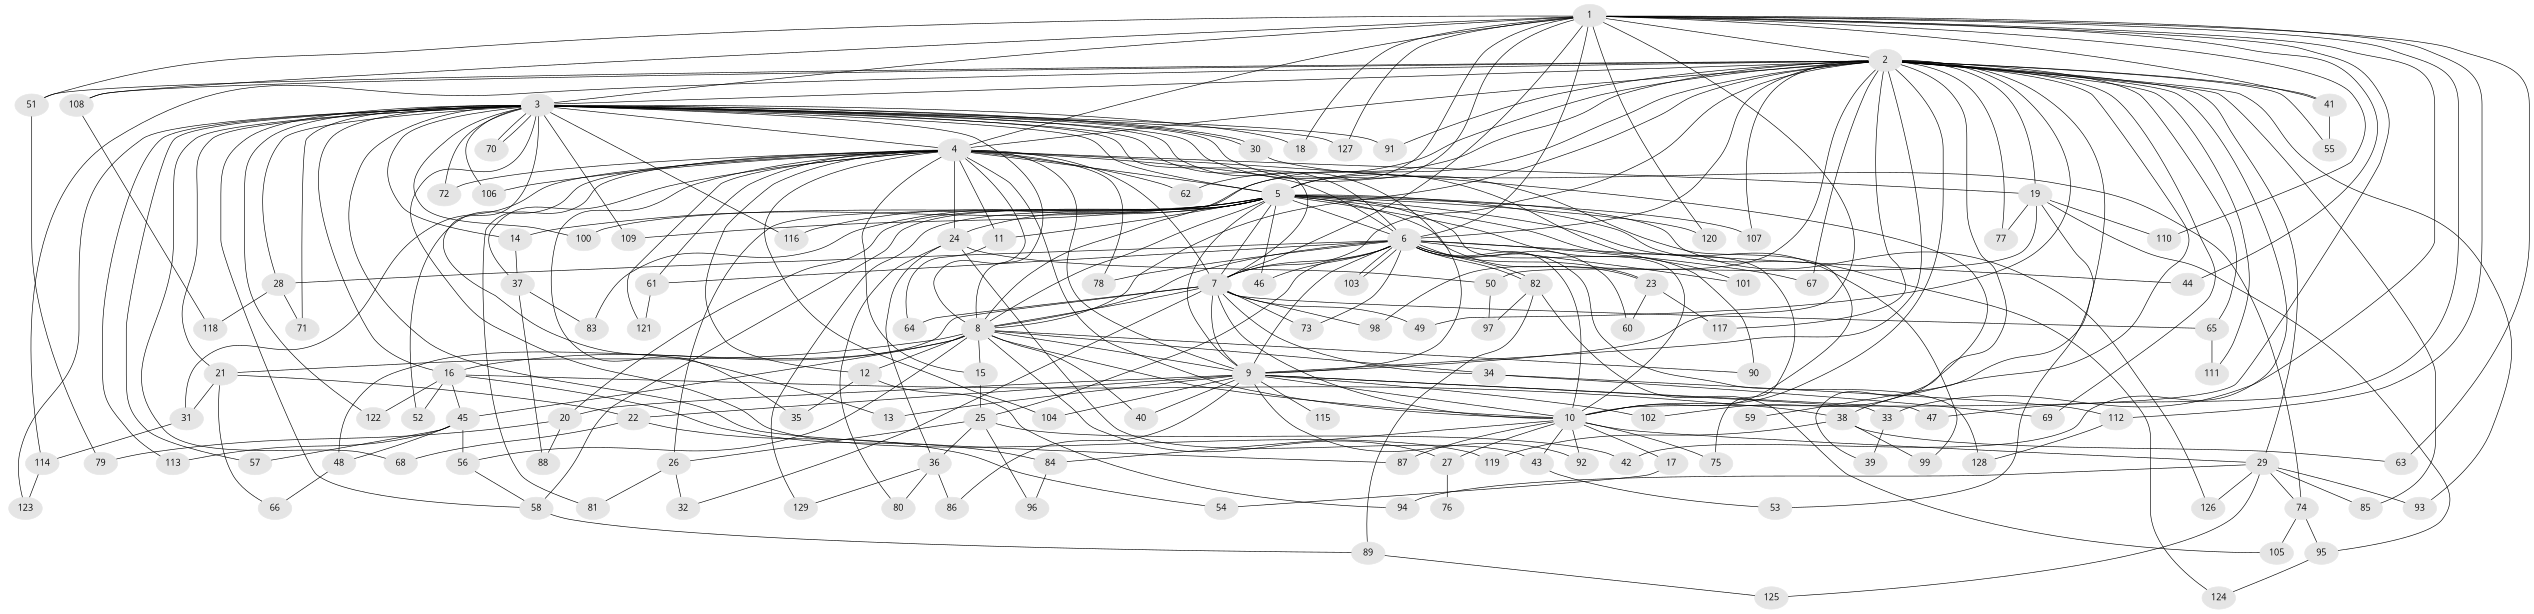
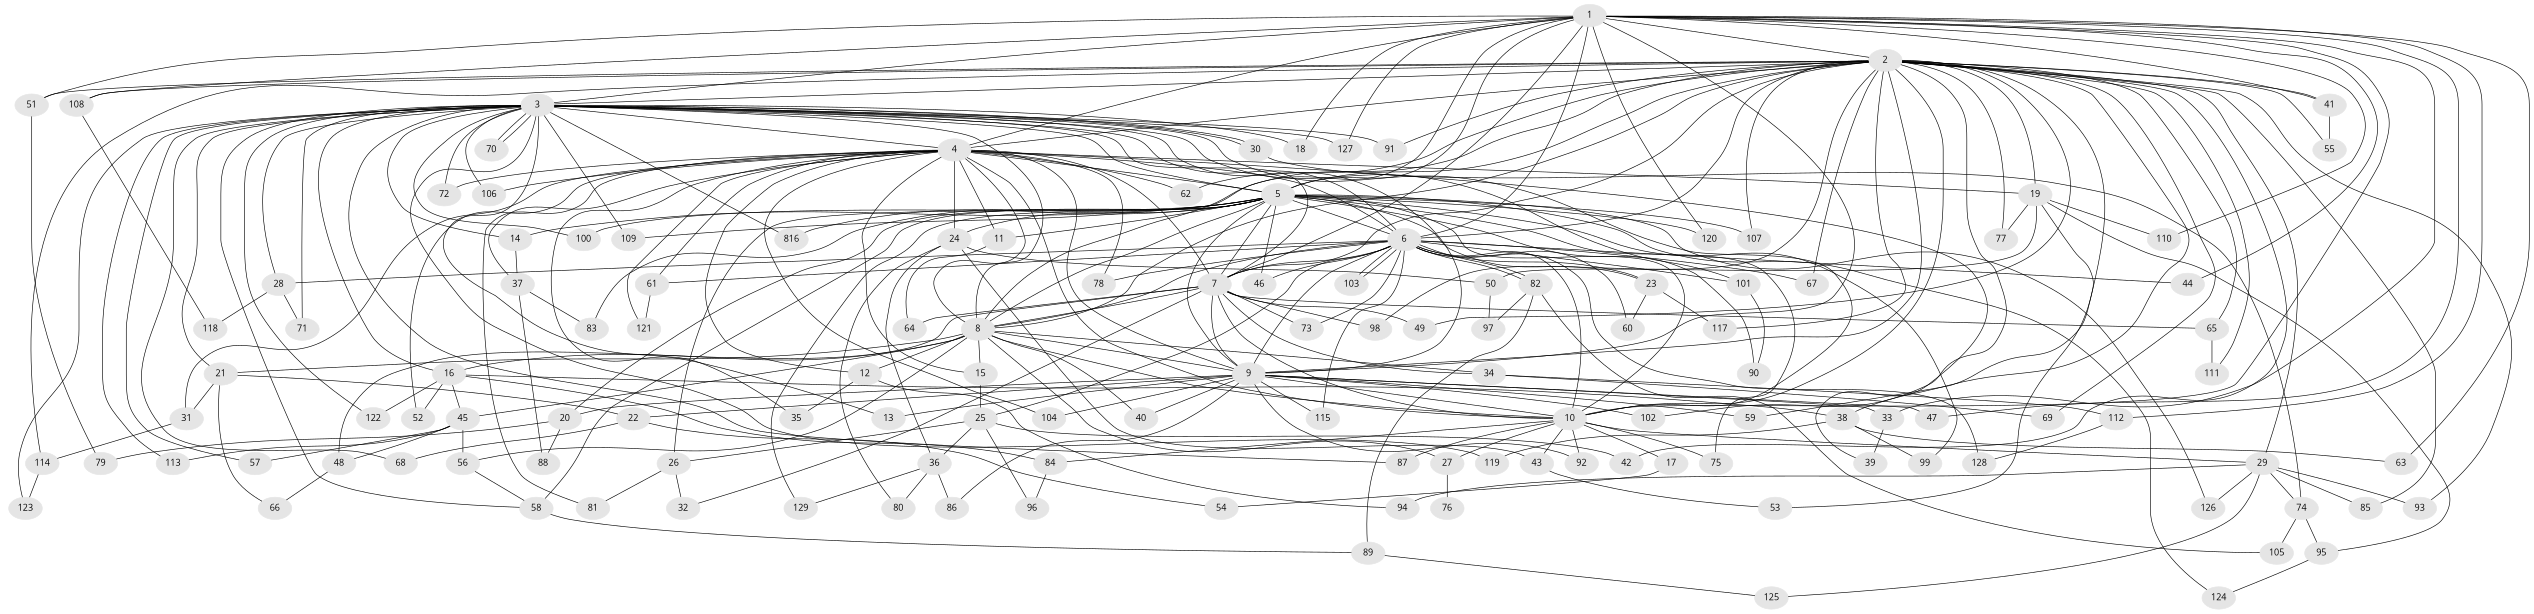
(791, 240) -> (791, 240)
none -> (1352, 319)
(1366, 352) -> (1764, 331)
none -> (1559, 397)
